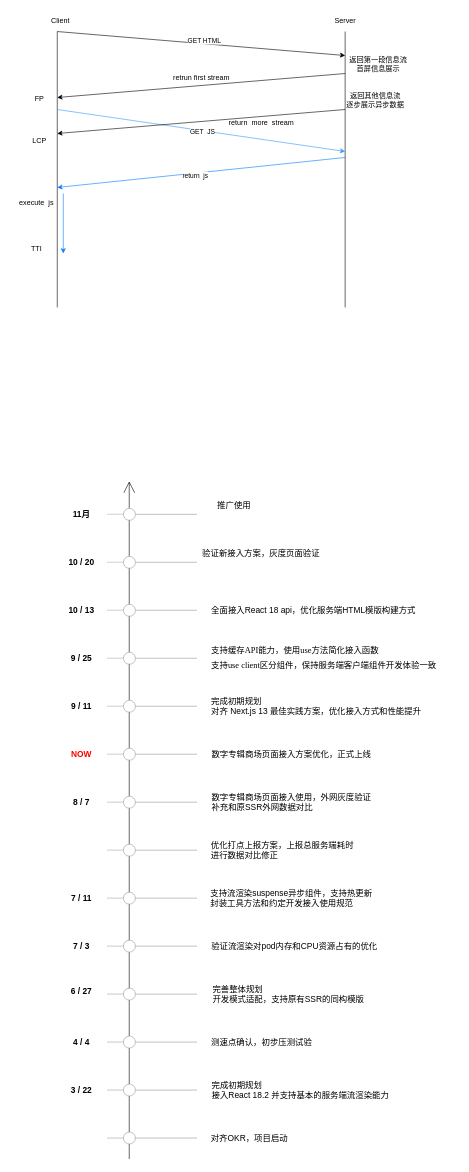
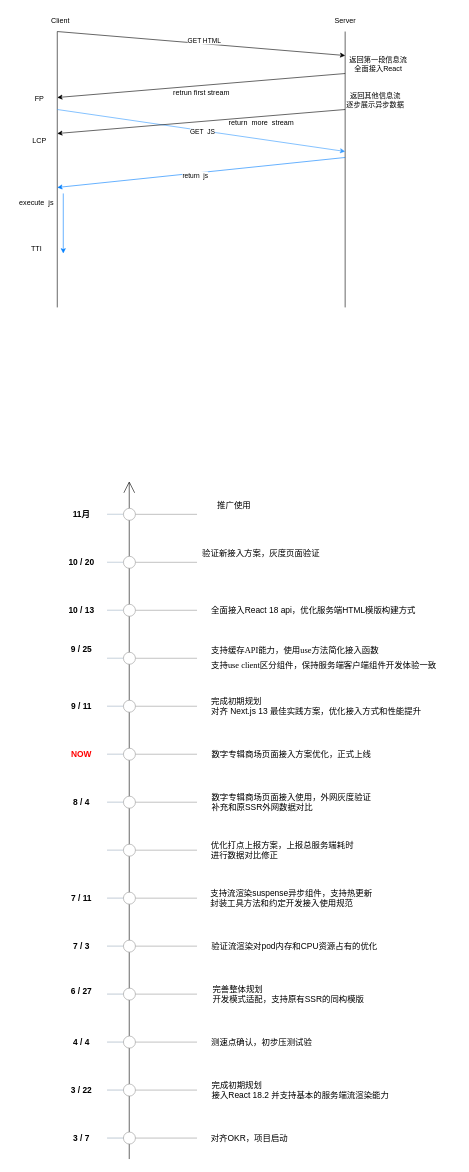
(379, 65) -> (379, 65)
(201, 78) -> (201, 93)
(81, 659) -> (81, 650)
(82, 803) -> (82, 803)
none -> (81, 1139)
